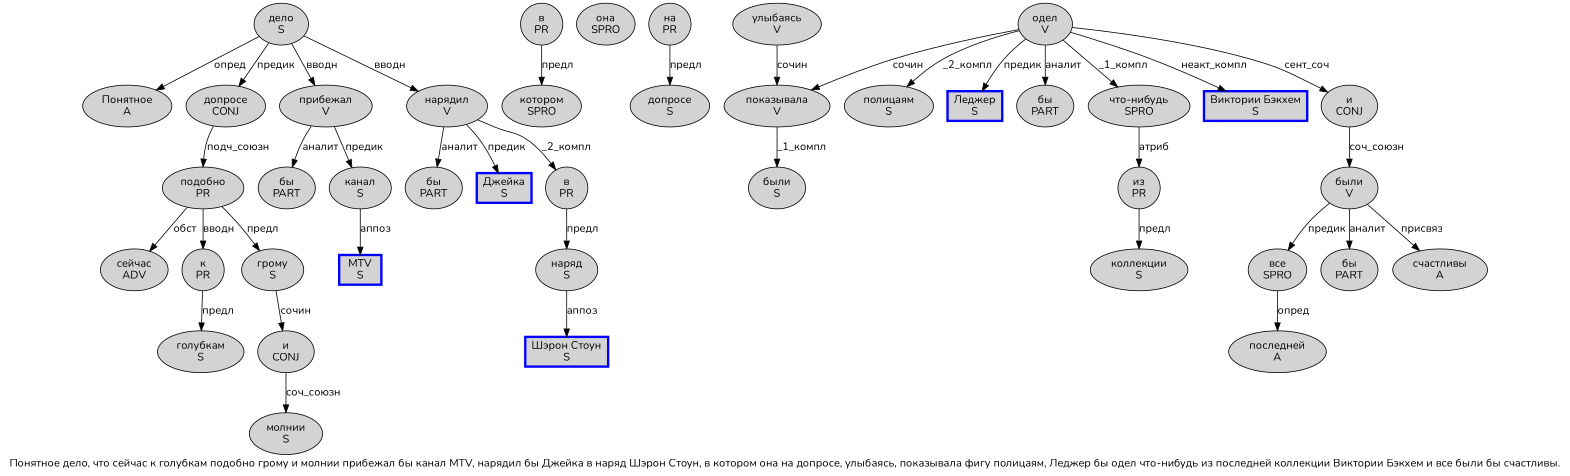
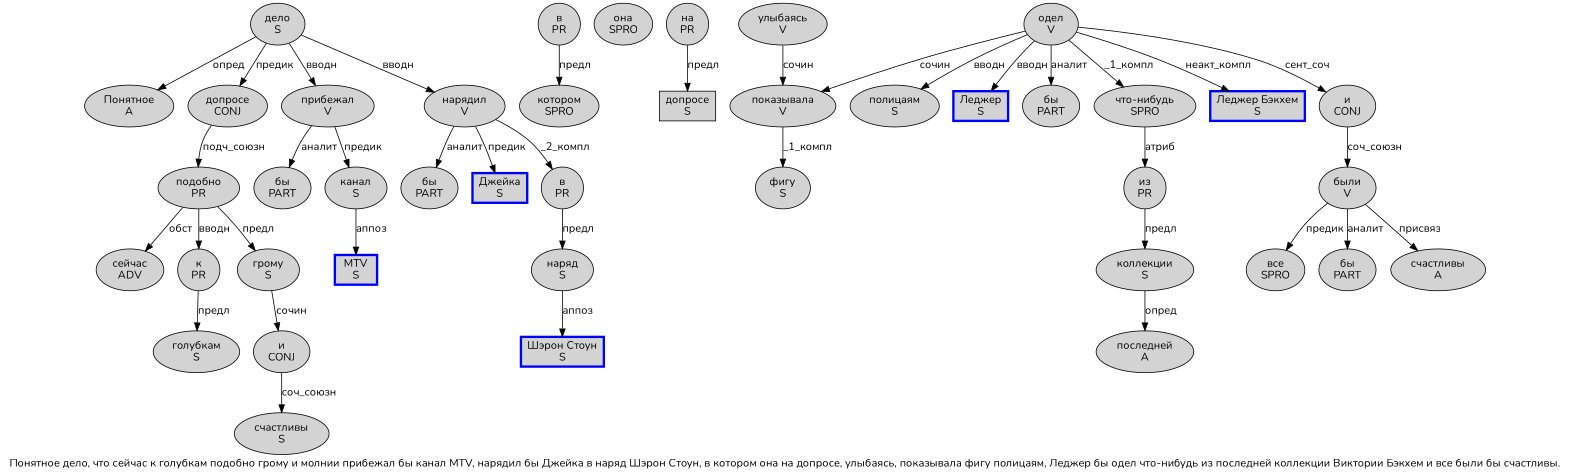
(968, 65) -> (989, 65)
(1023, 65) -> (1032, 65)
(670, 106) -> (688, 106)
(1256, 106) -> (1258, 106)
(777, 188) -> (783, 188)
(1277, 307) -> (1145, 307)
(286, 434) -> (282, 434)
